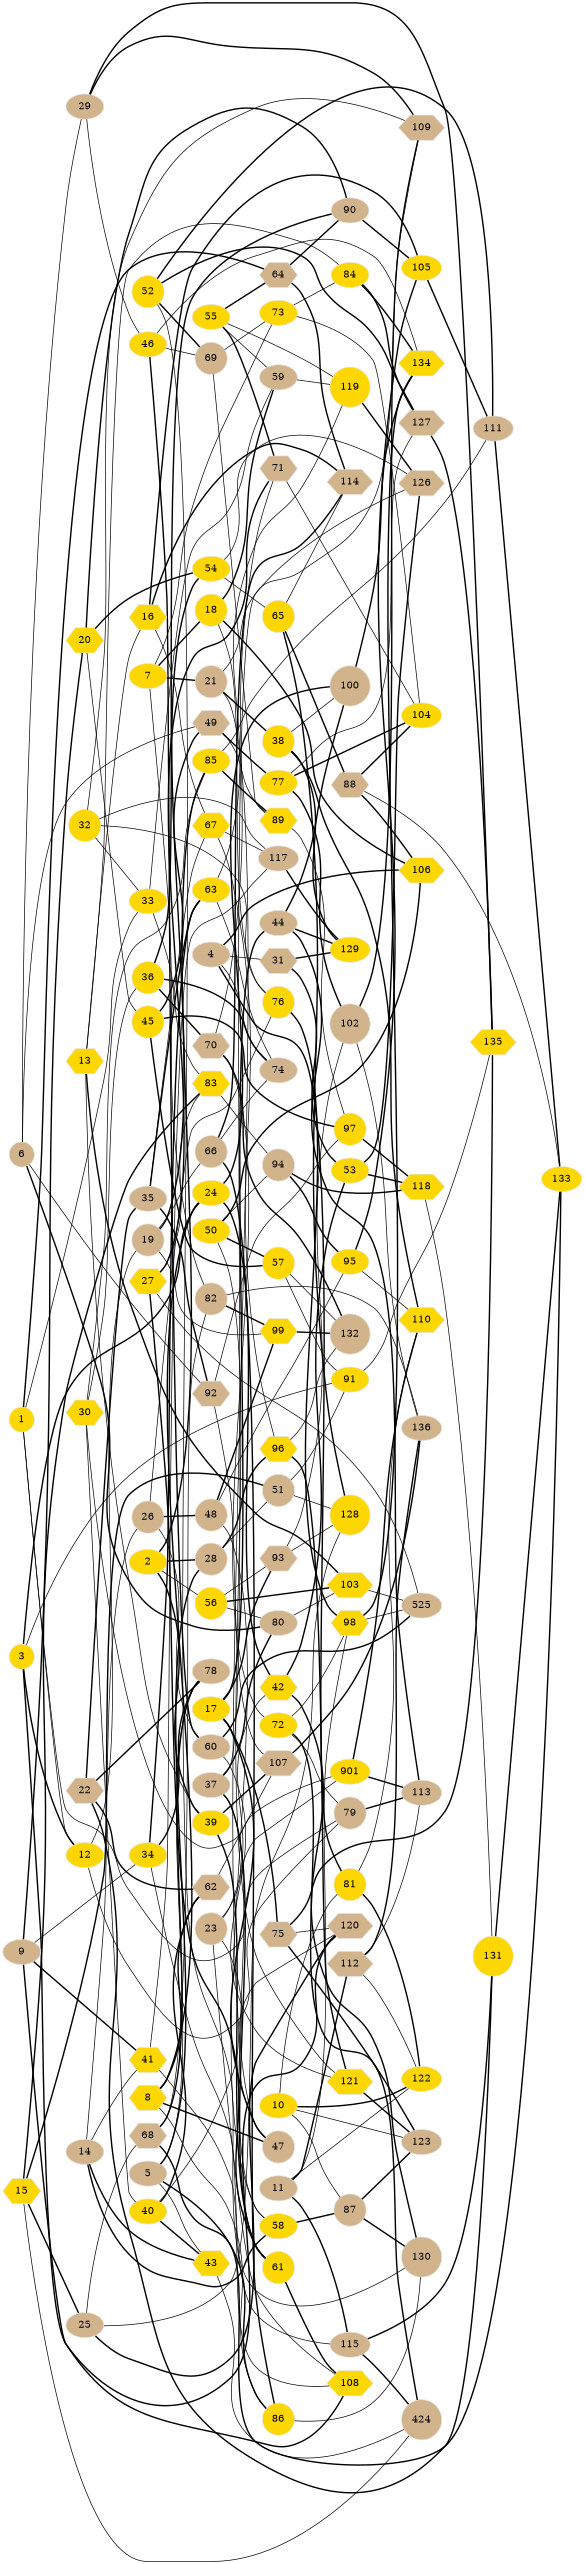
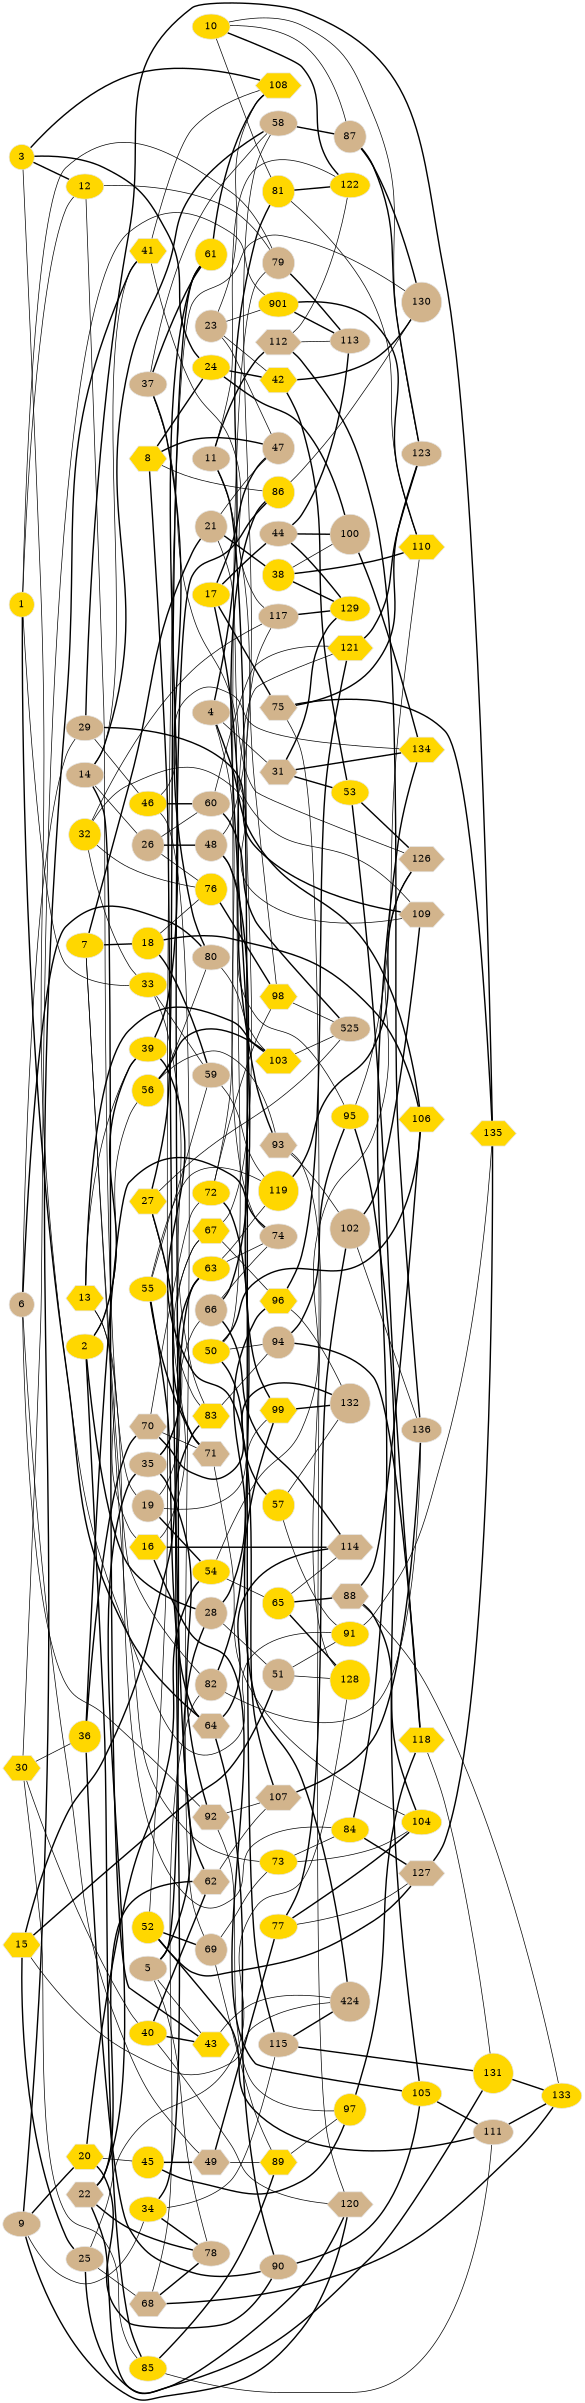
(395, 1059) -> (348, 761)
(166, 1146) -> none
(278, 2226) -> (278, 123)
